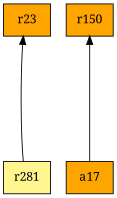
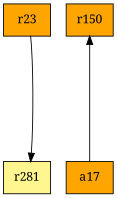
(21, 103) -> (33, 94)
